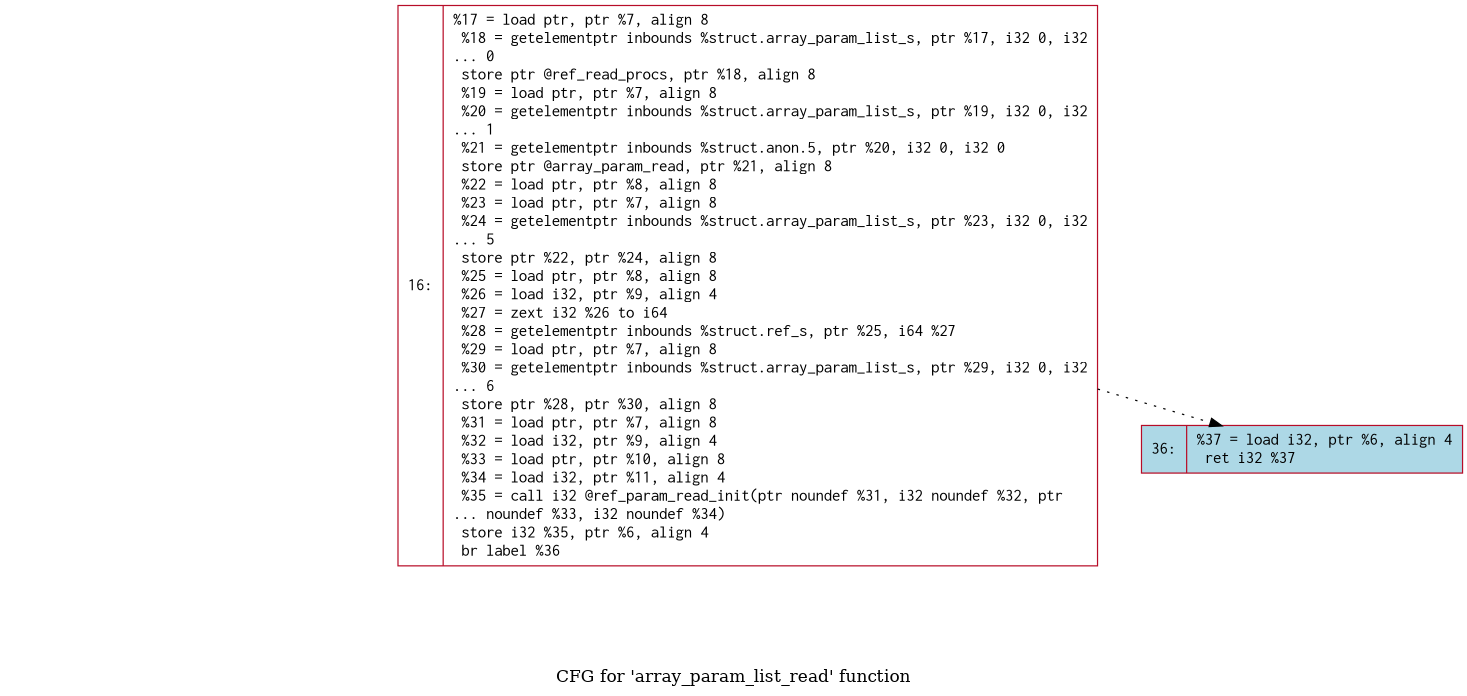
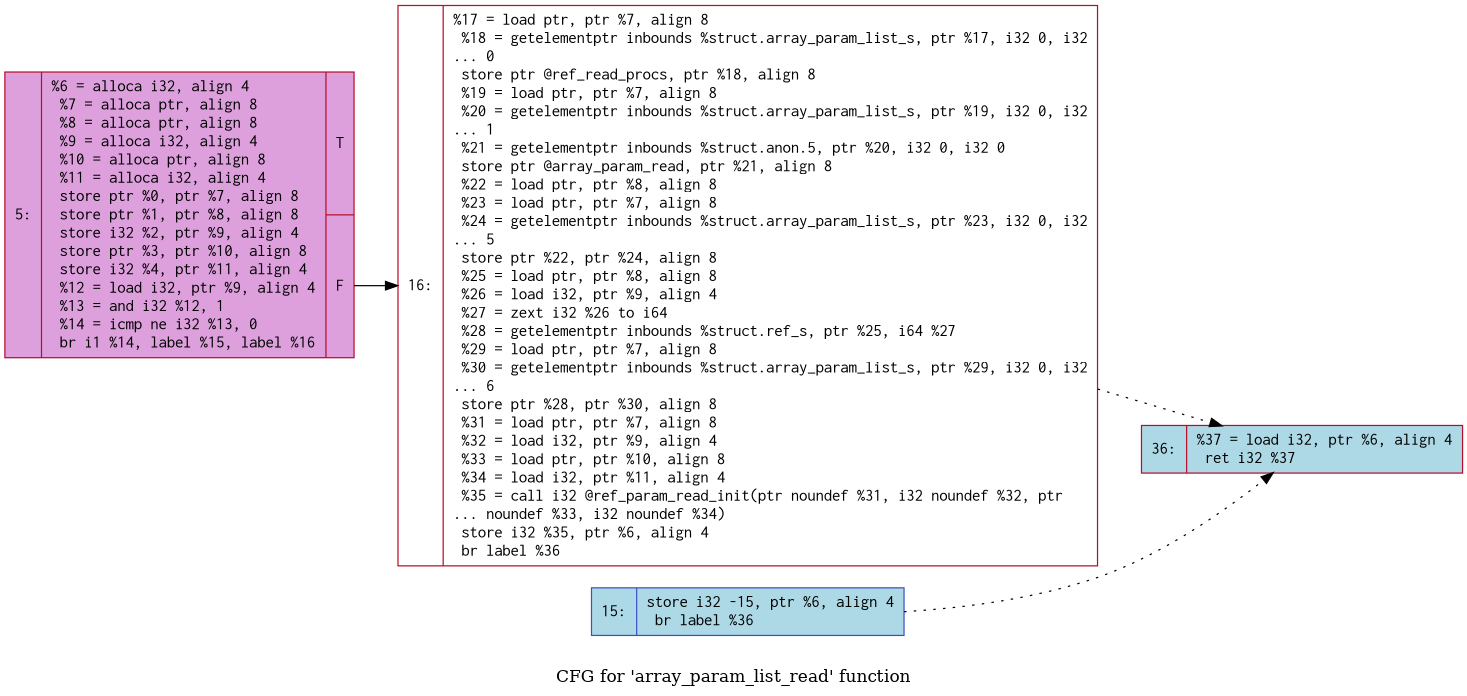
none -> (179, 215)
none -> (748, 612)
